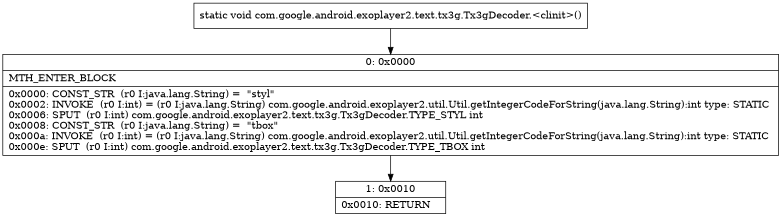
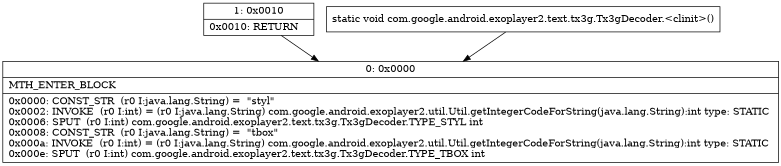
(391, 165) -> (297, 46)
